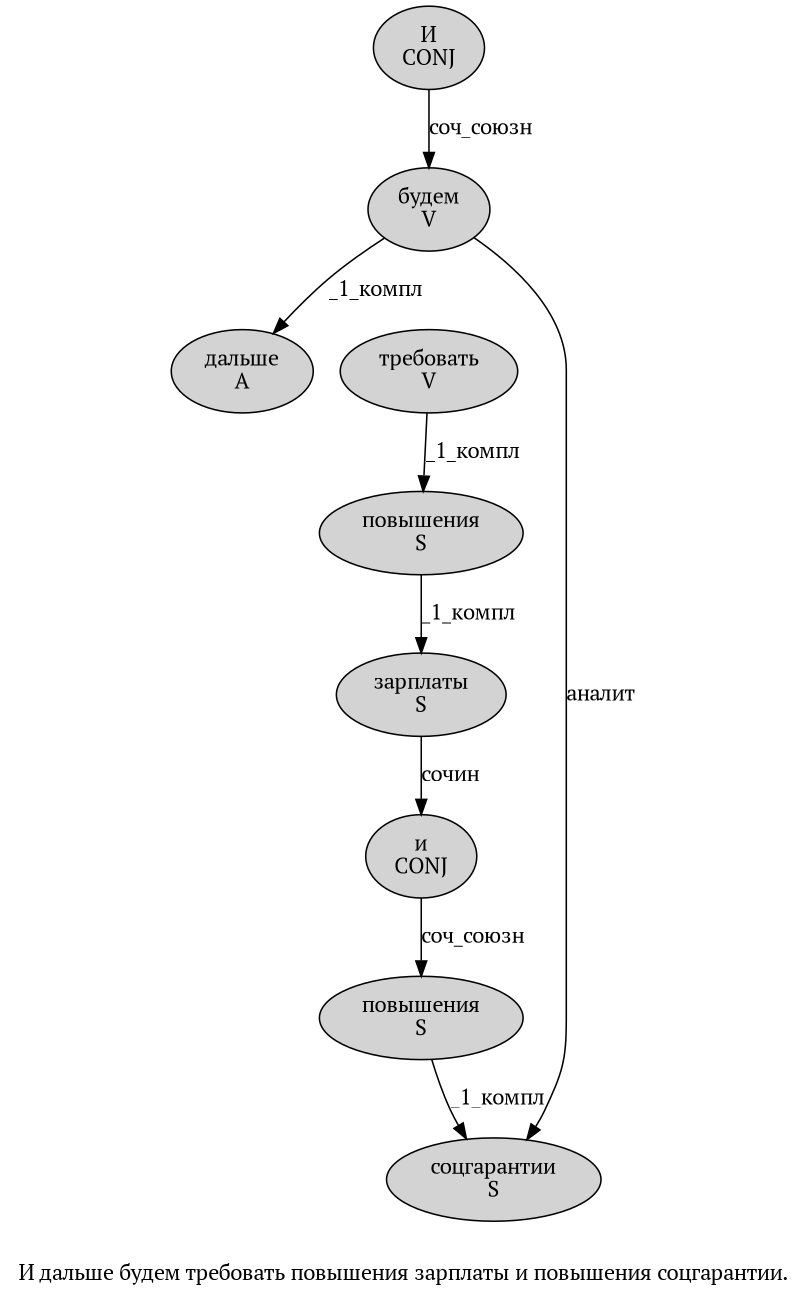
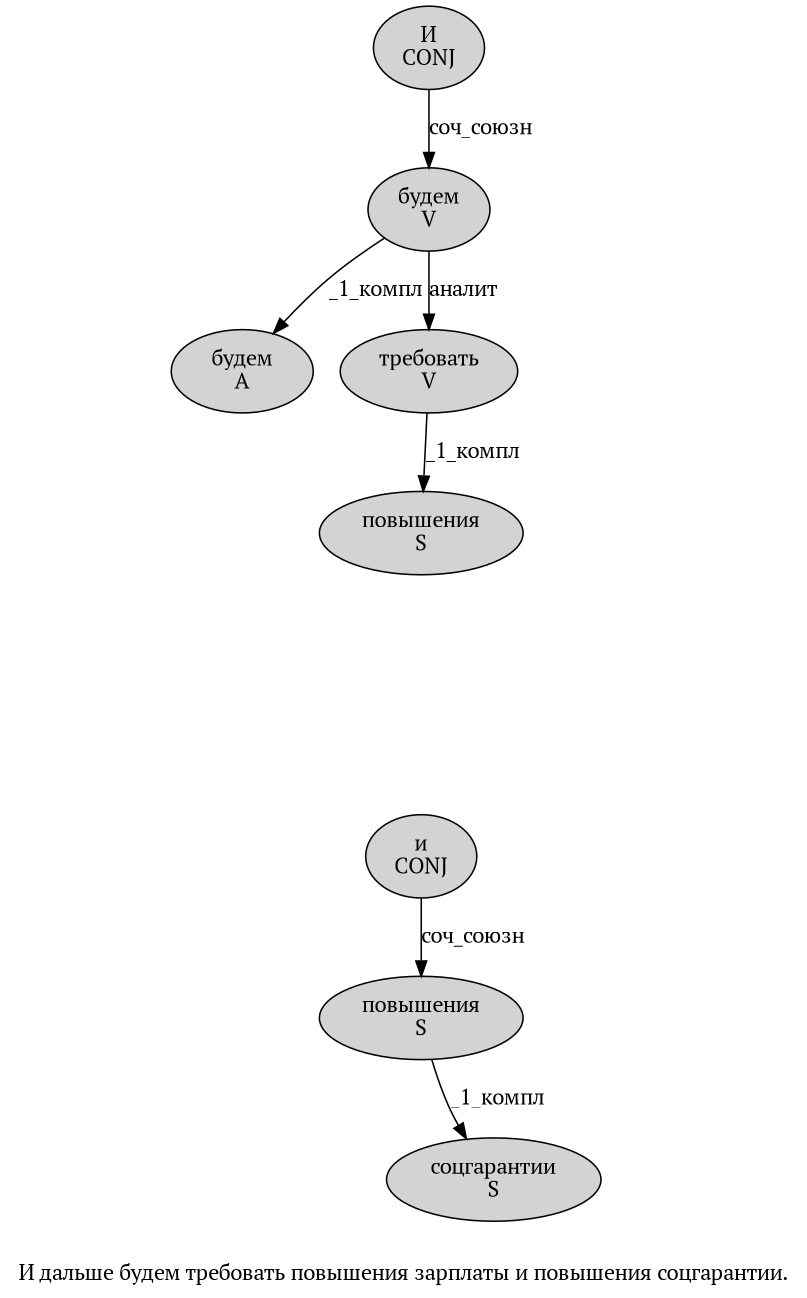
(242, 371) -> (242, 371)
(566, 668) -> (429, 282)
(421, 695) -> none
